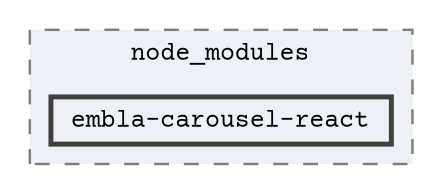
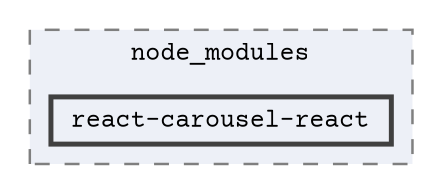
(221, 121) -> (221, 121)
